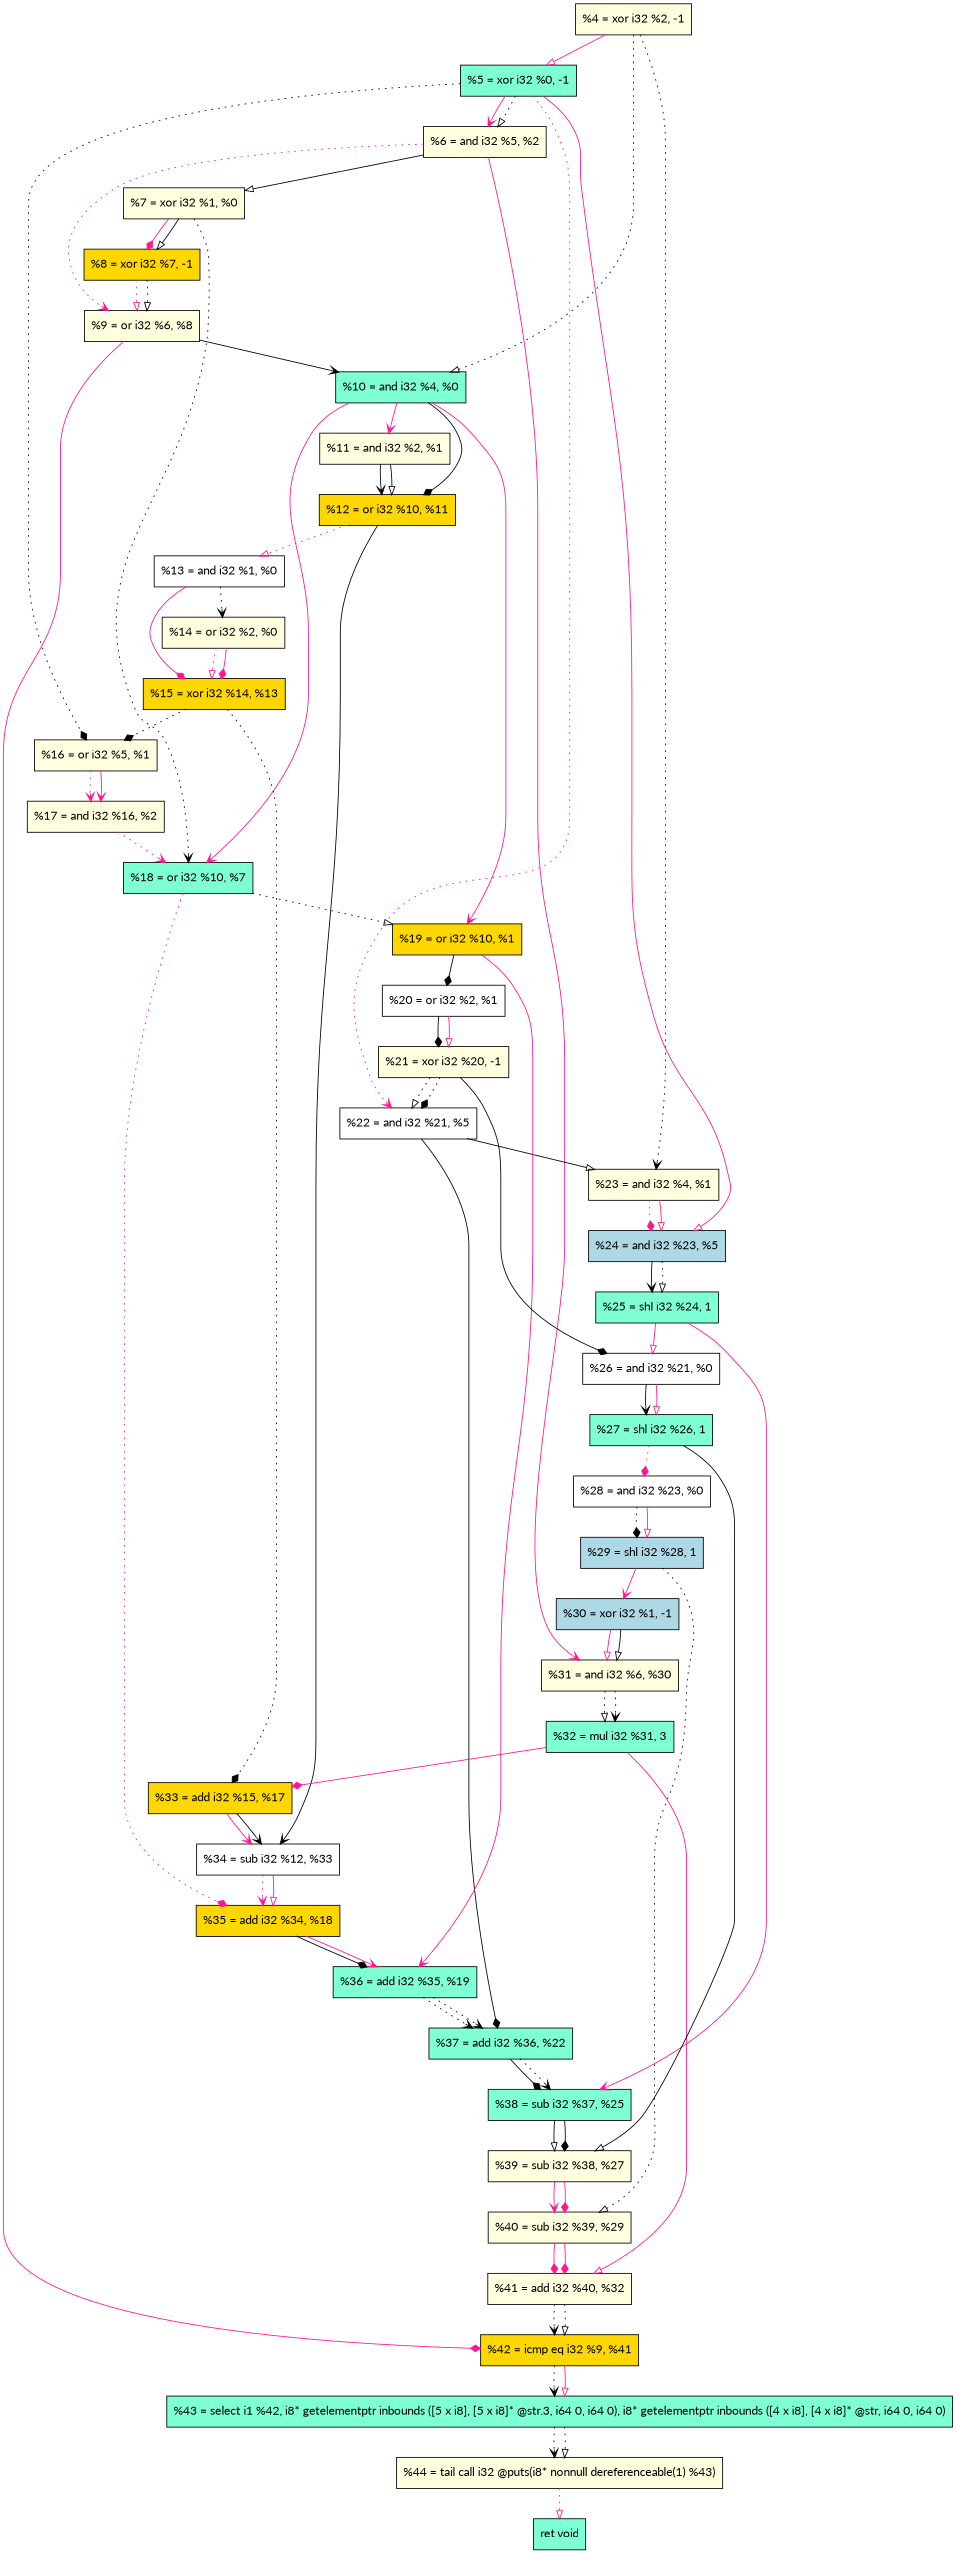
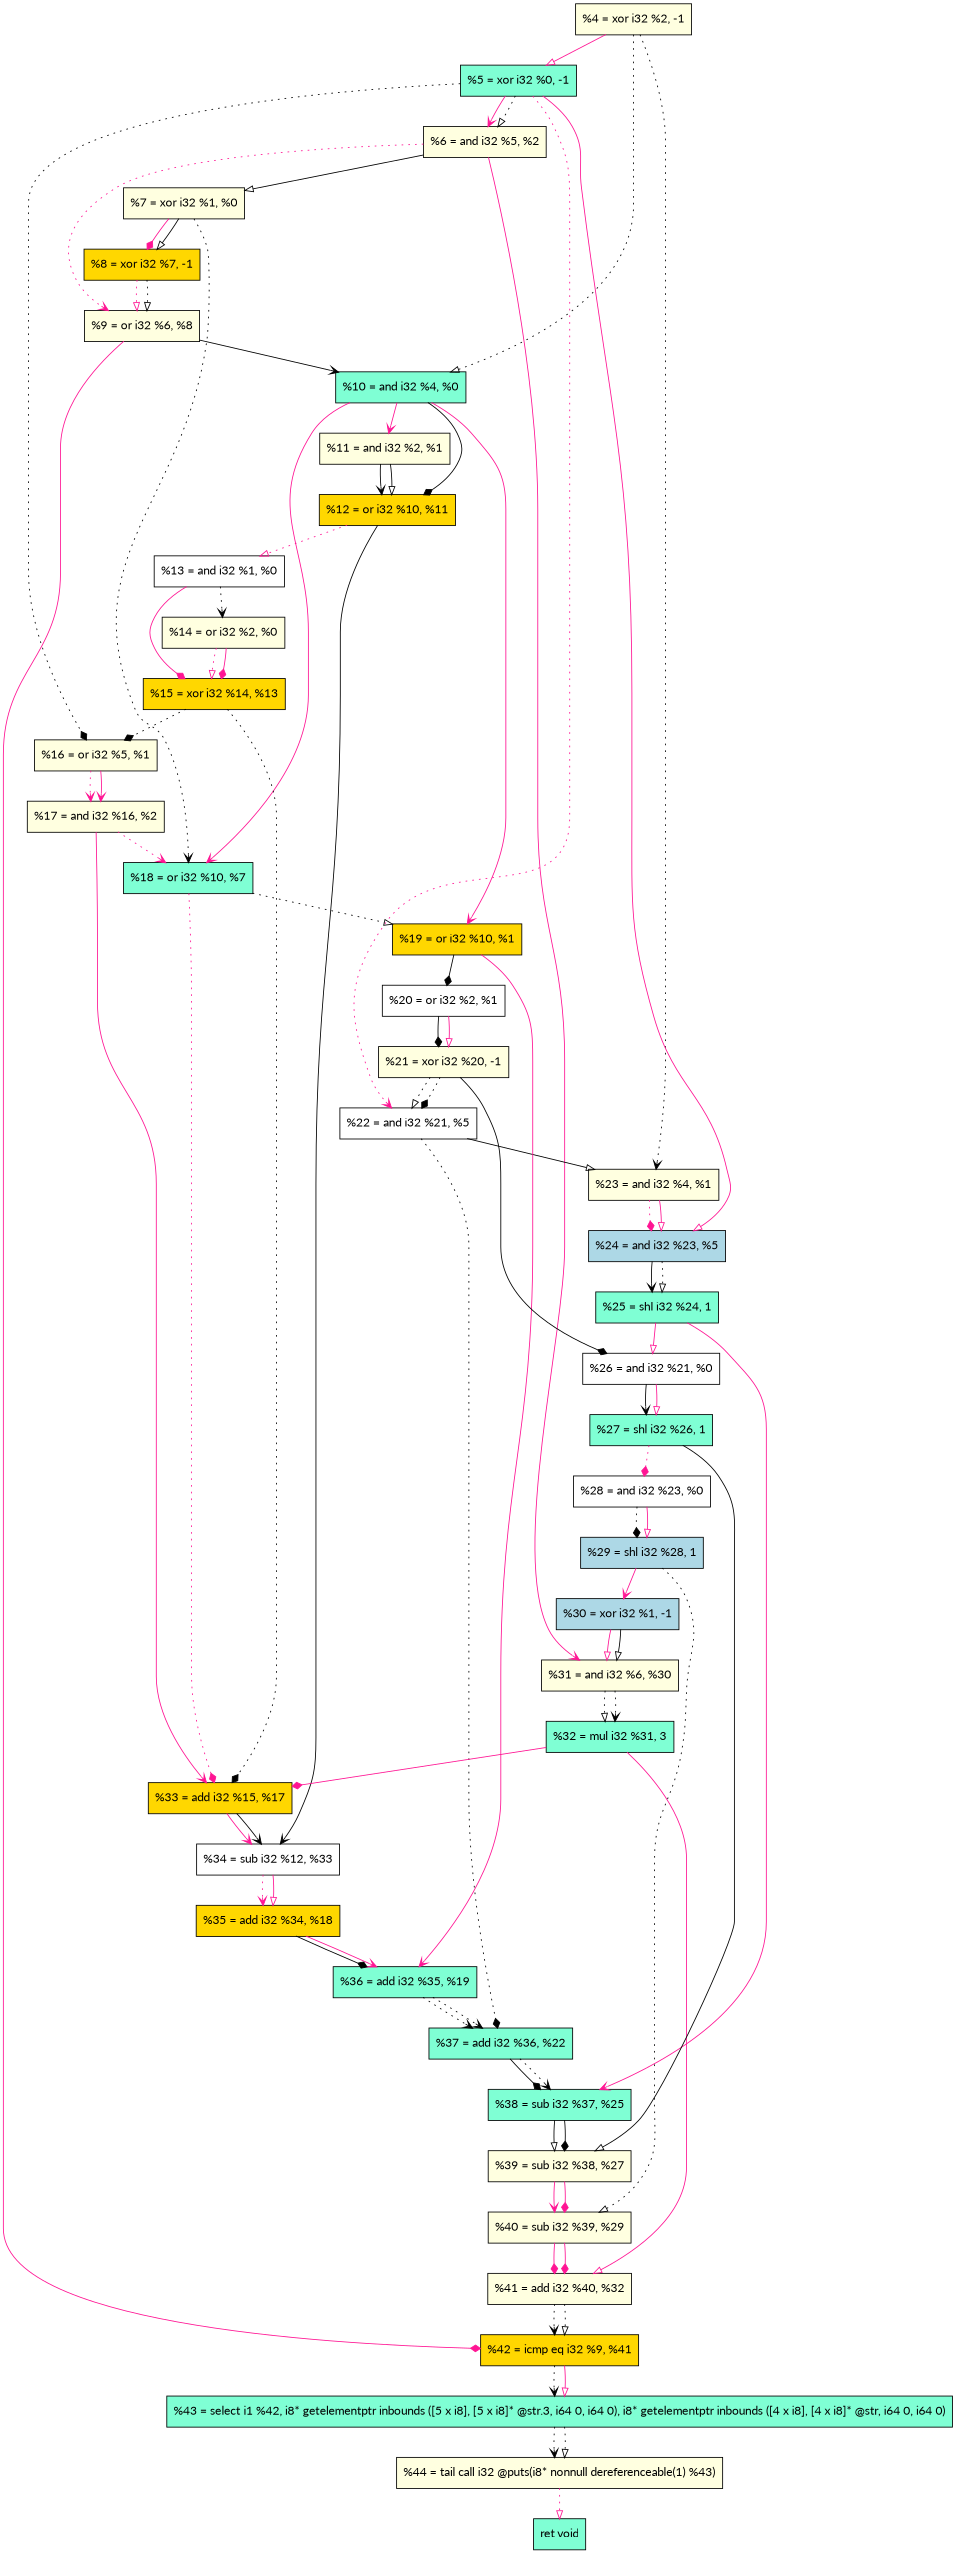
none -> (156, 1304)
(124, 1416) -> (192, 1334)
(469, 1573) -> (469, 1573)
